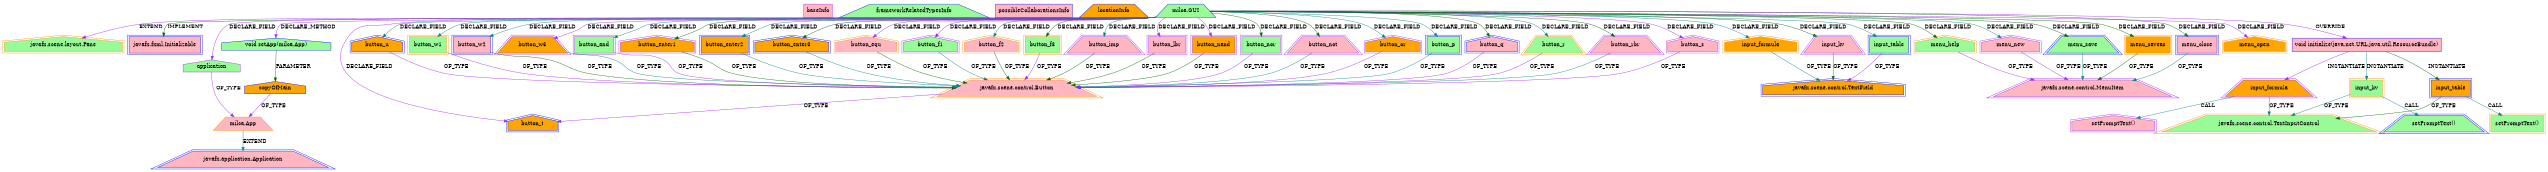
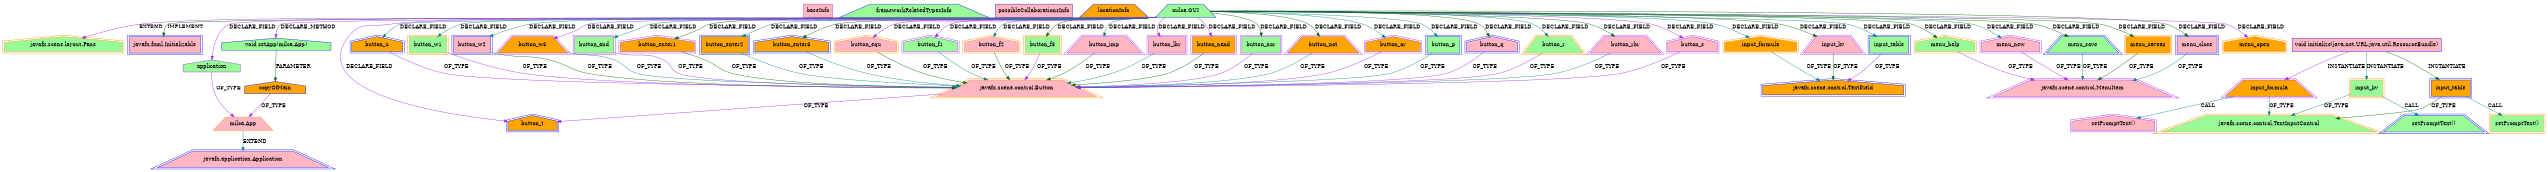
(1777, 12) -> none
(1323, 45) -> (1323, 45)
(1114, 73) -> (1114, 73)
